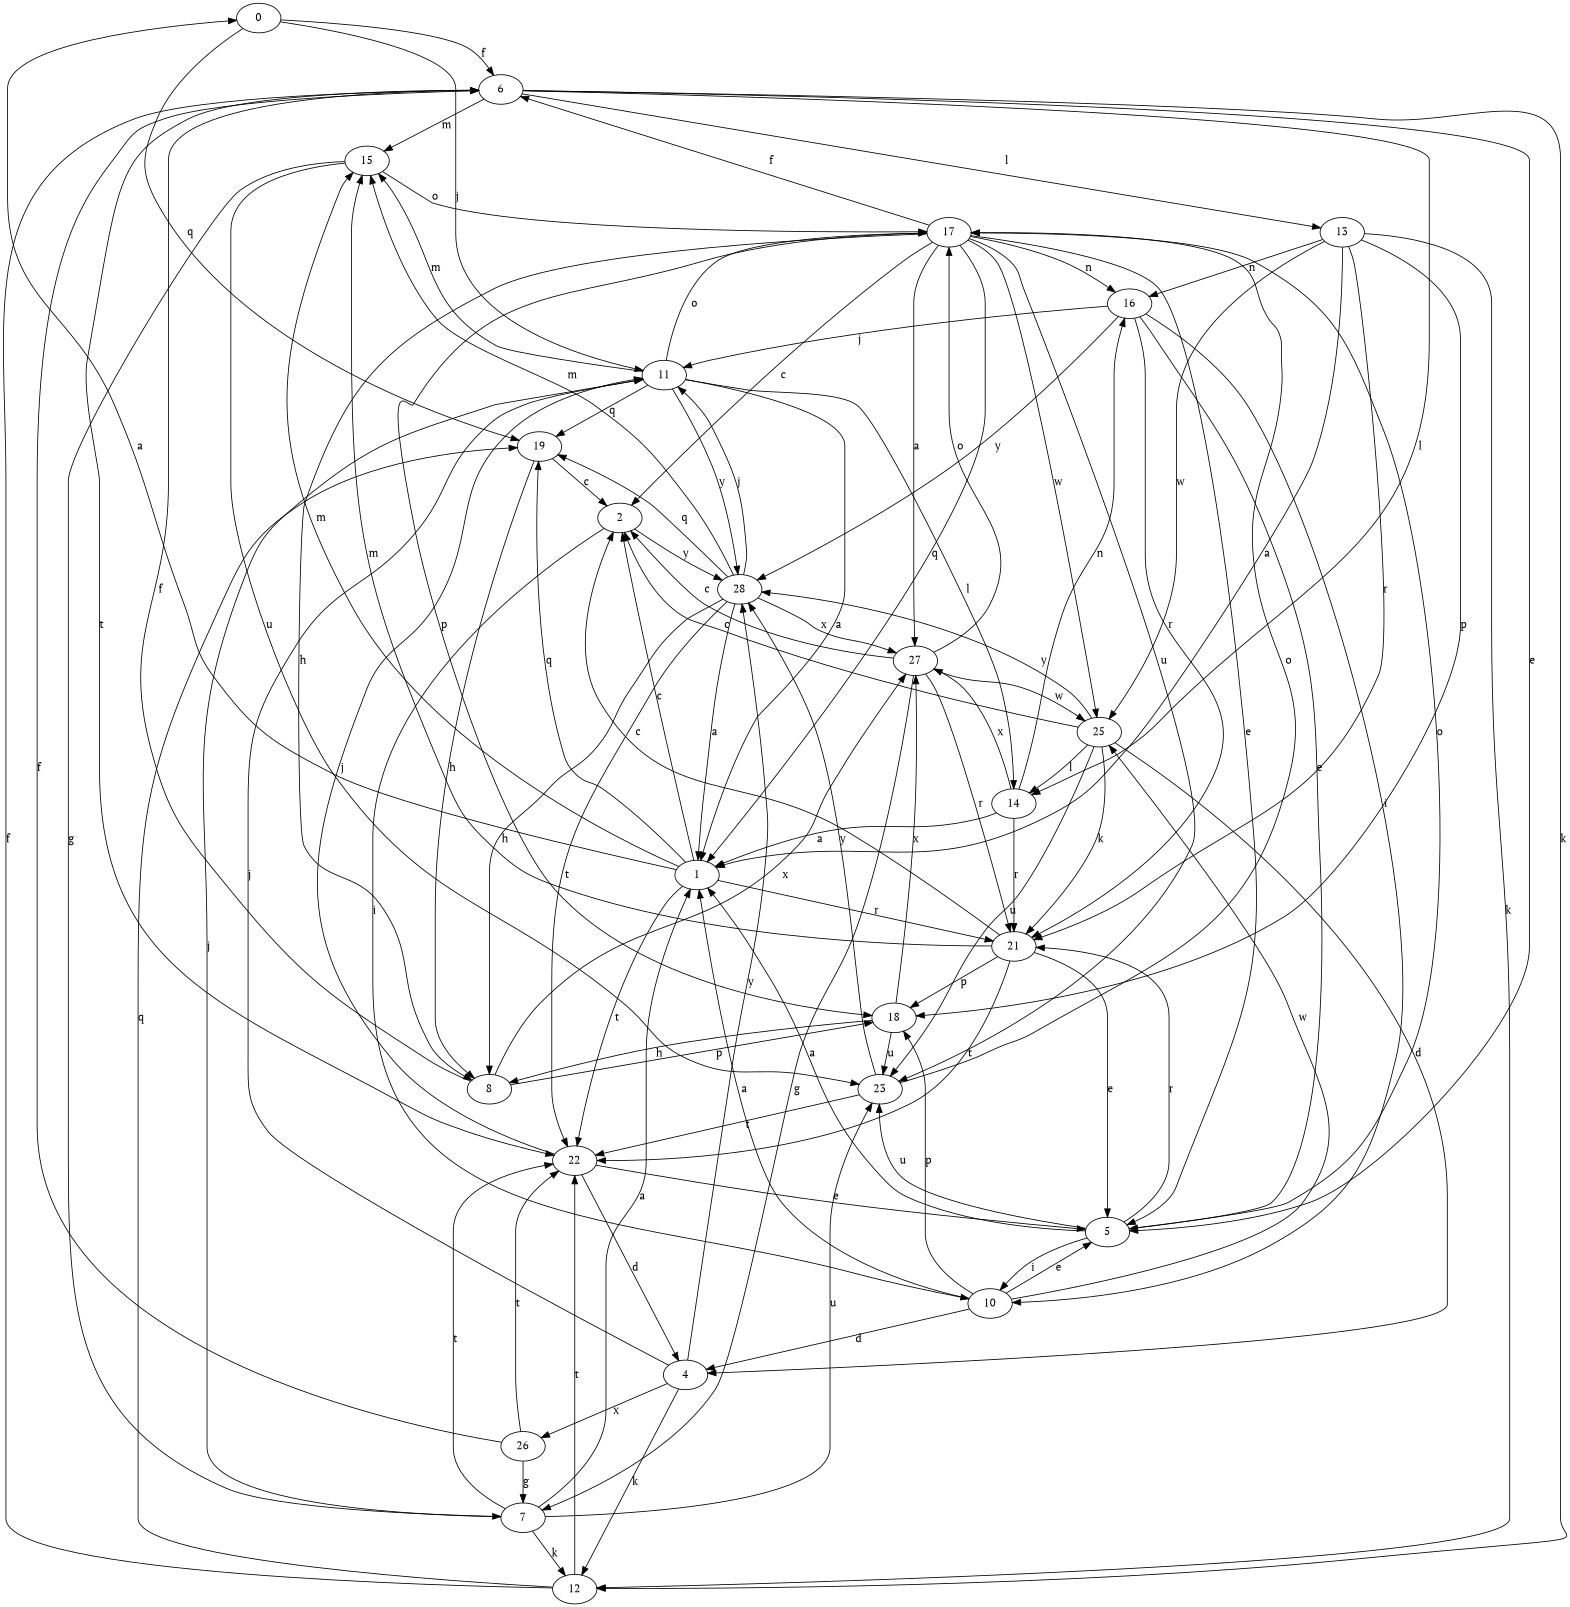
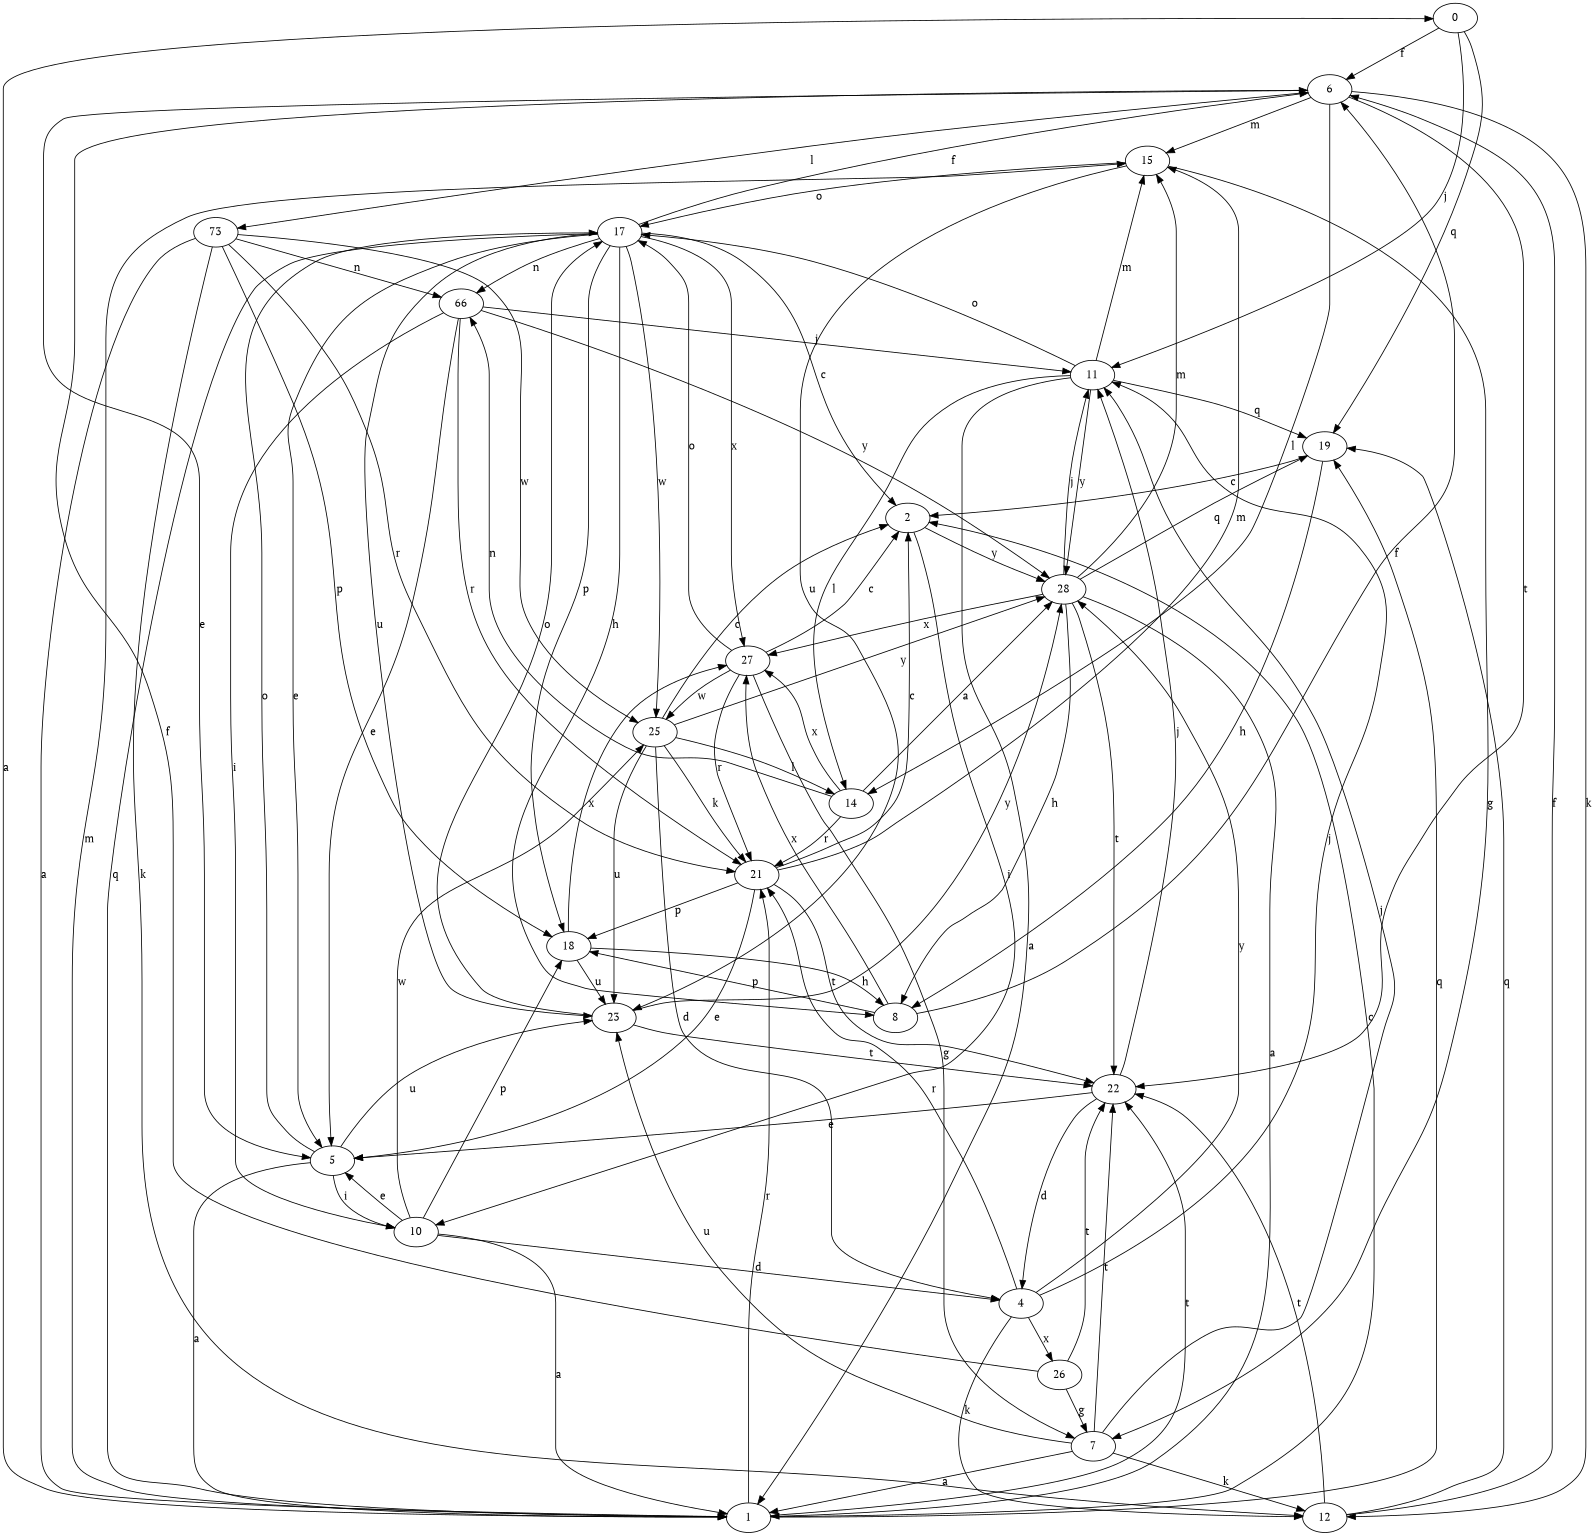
(1342, 232) -> (216, 232)
(1130, 304) -> (461, 304)
(917, 447) -> (735, 447)
(858, 827) -> (955, 699)
(1169, 1051) -> (917, 1083)
